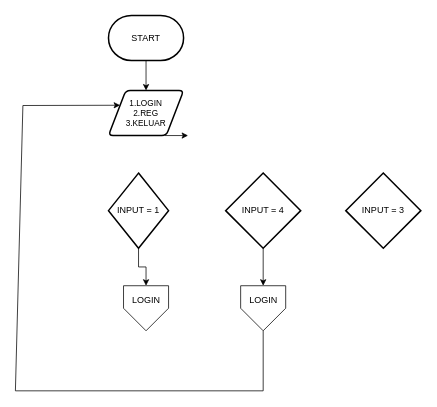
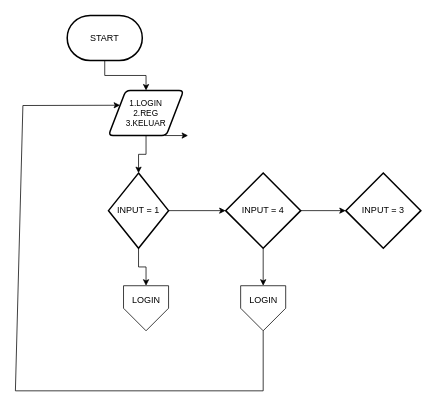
(146, 38) -> (105, 38)
none -> (138, 156)
none -> (194, 210)
none -> (320, 210)
